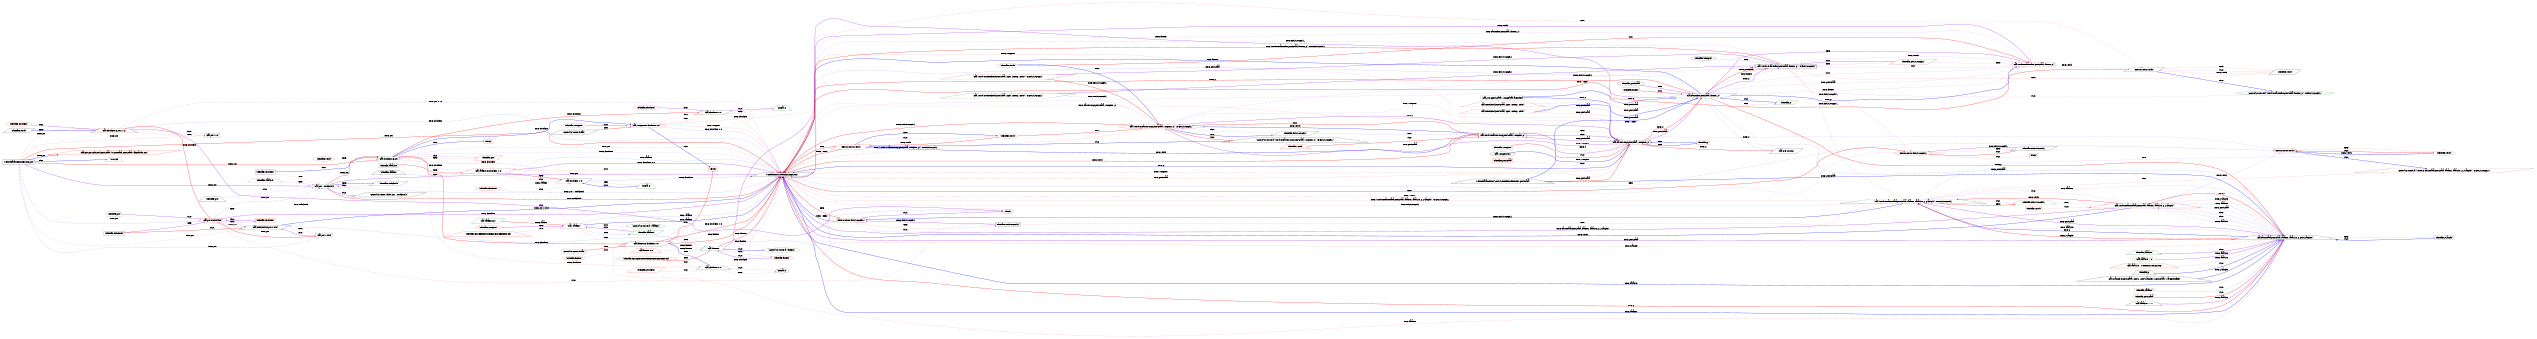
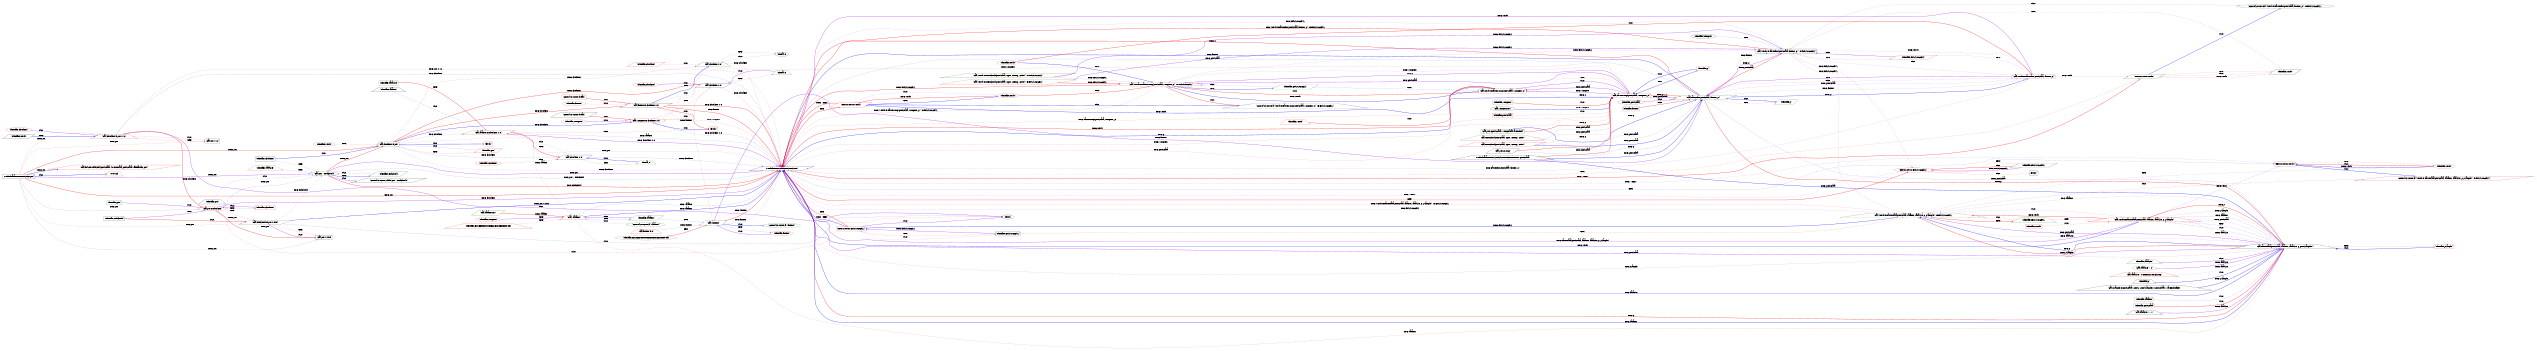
(1586, 100) -> (1579, 125)
(1733, 132) -> (1618, 150)
